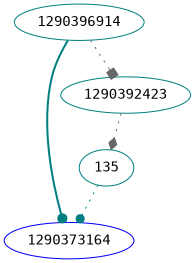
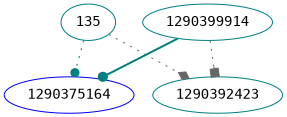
(79, 22) -> (208, 22)
(118, 126) -> (138, 51)
(69, 241) -> (69, 95)
